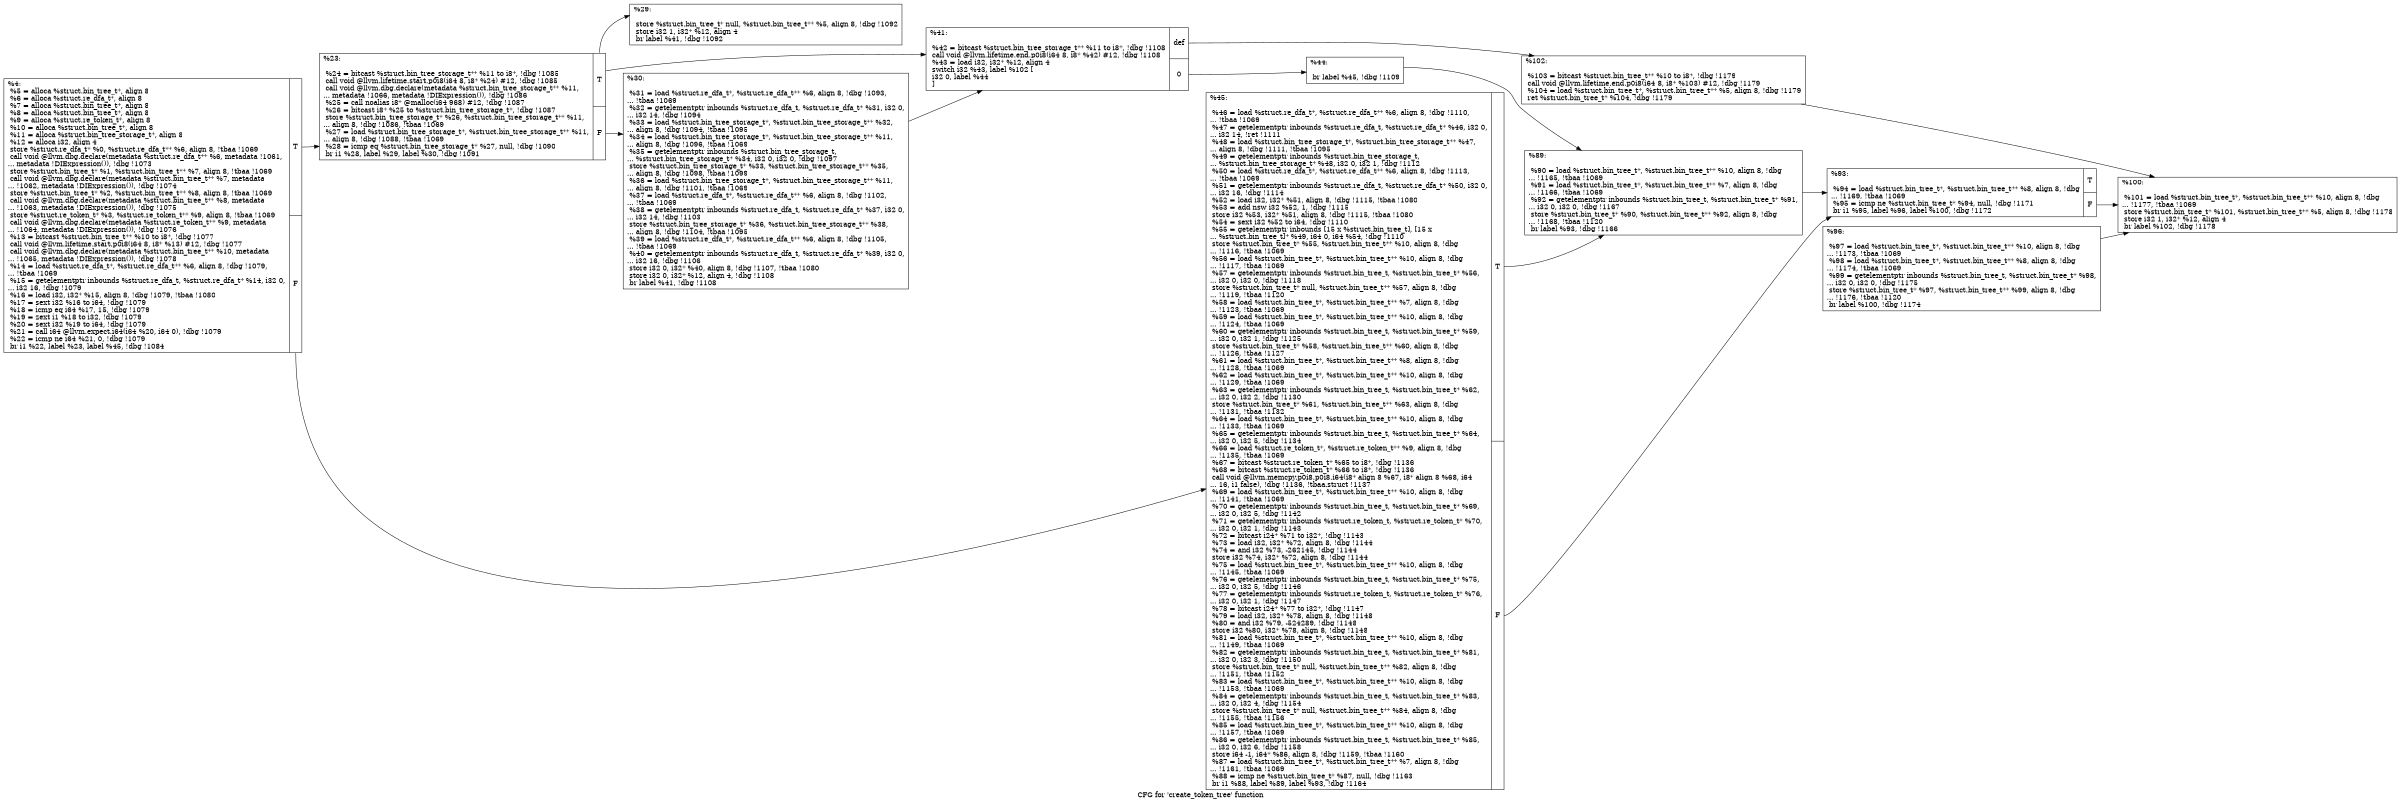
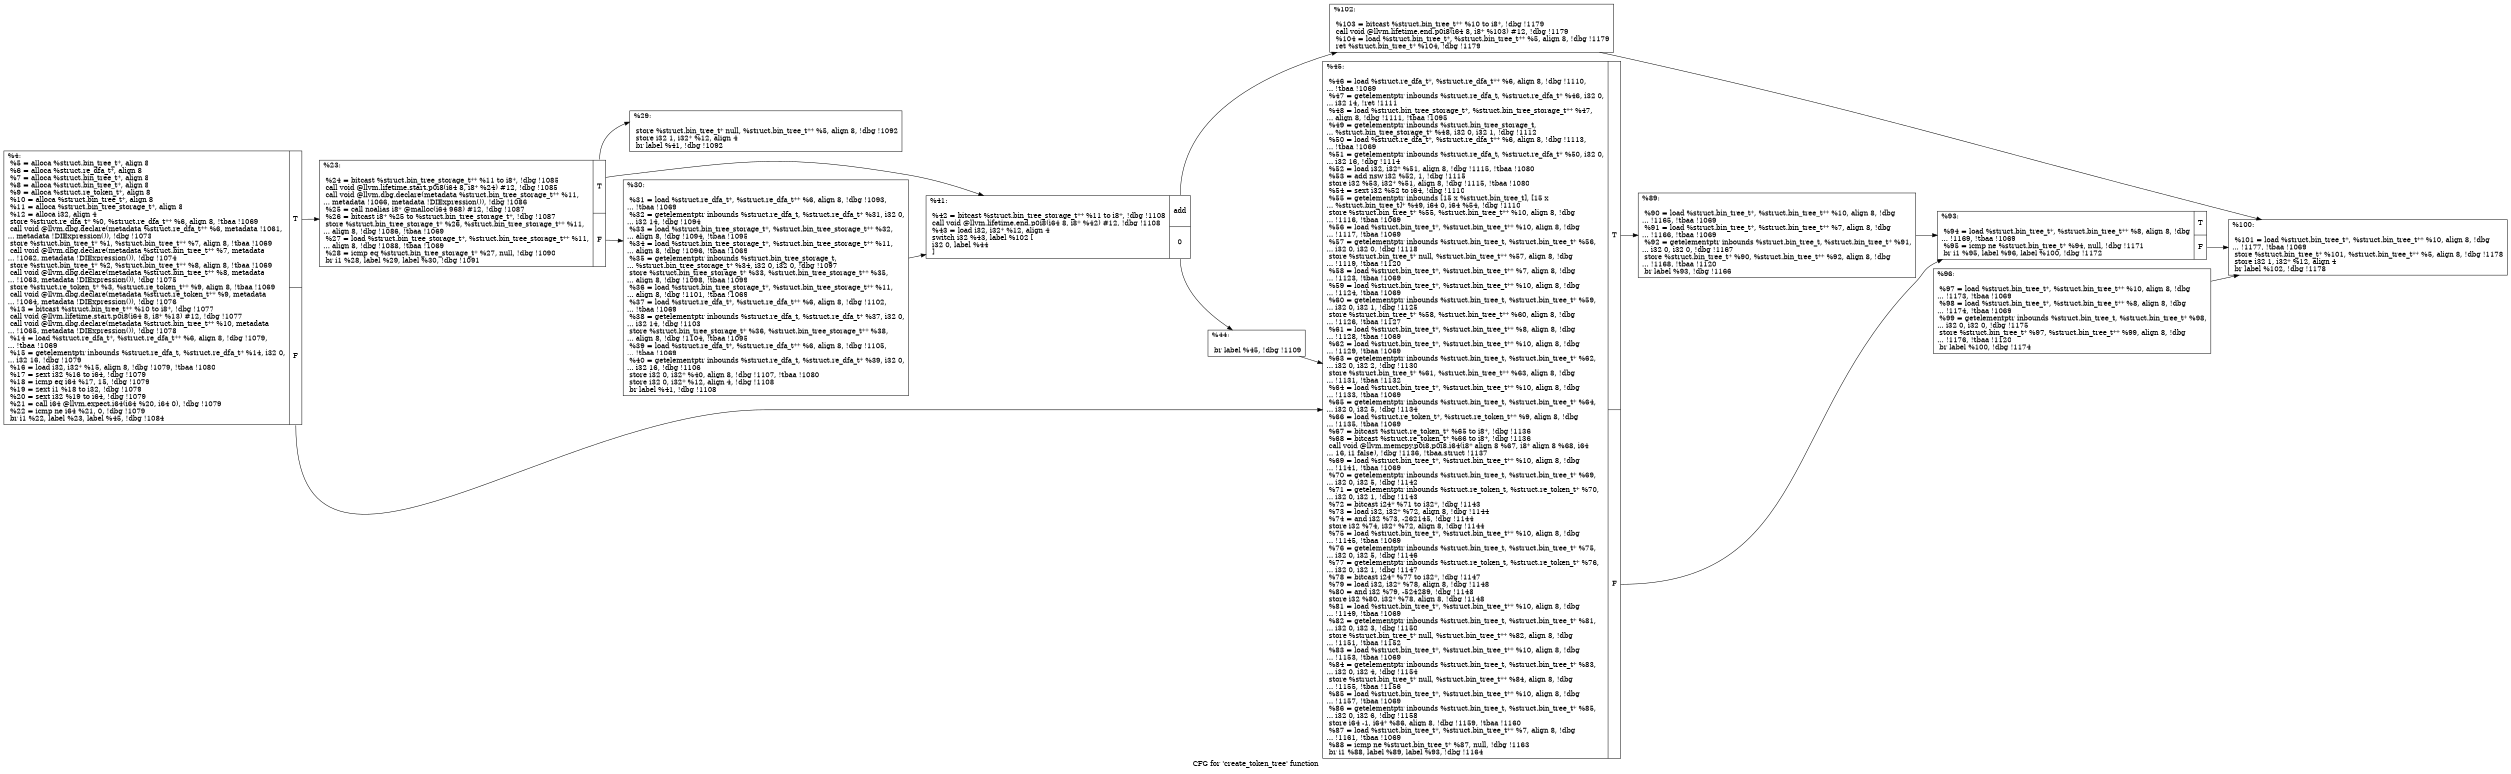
(1179, 43) -> (1180, 211)
(1500, 86) -> (1309, 359)
